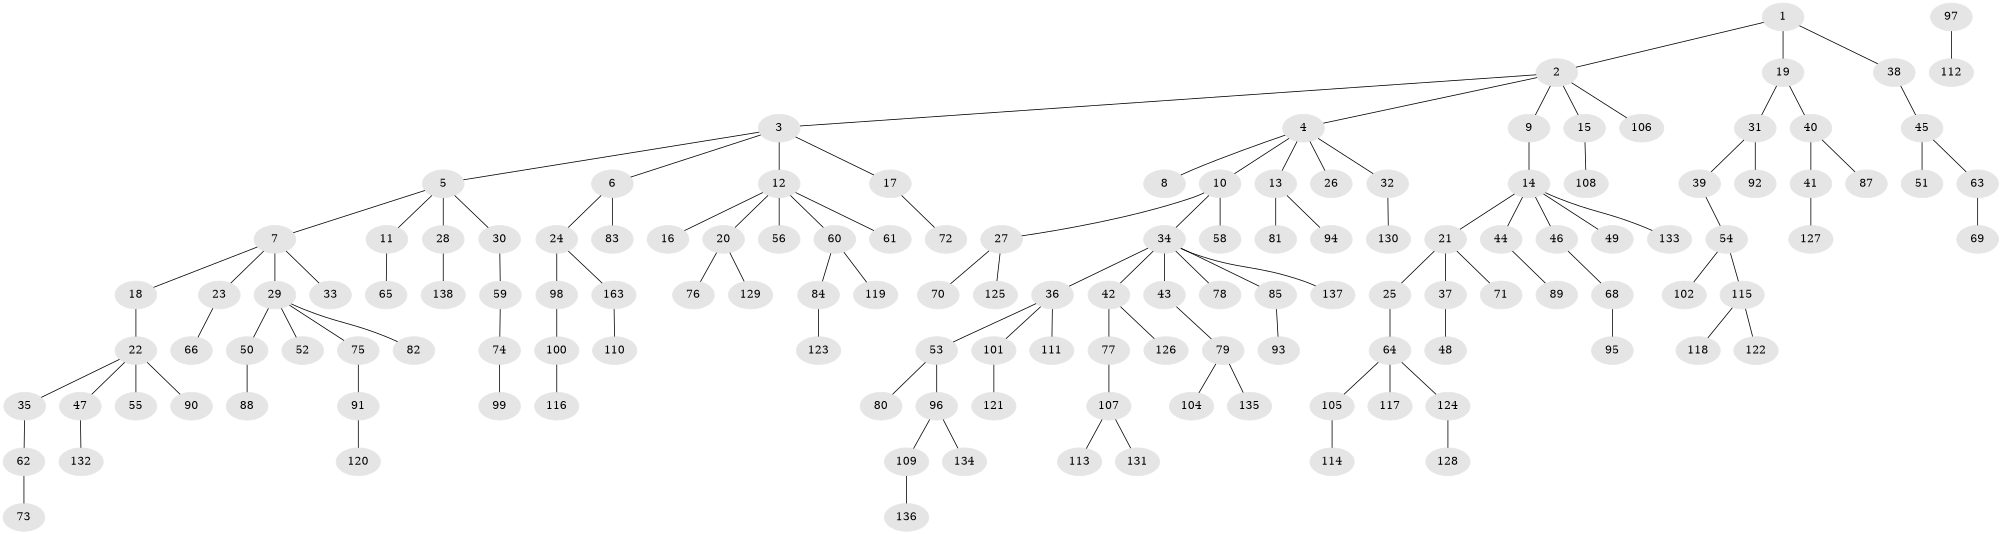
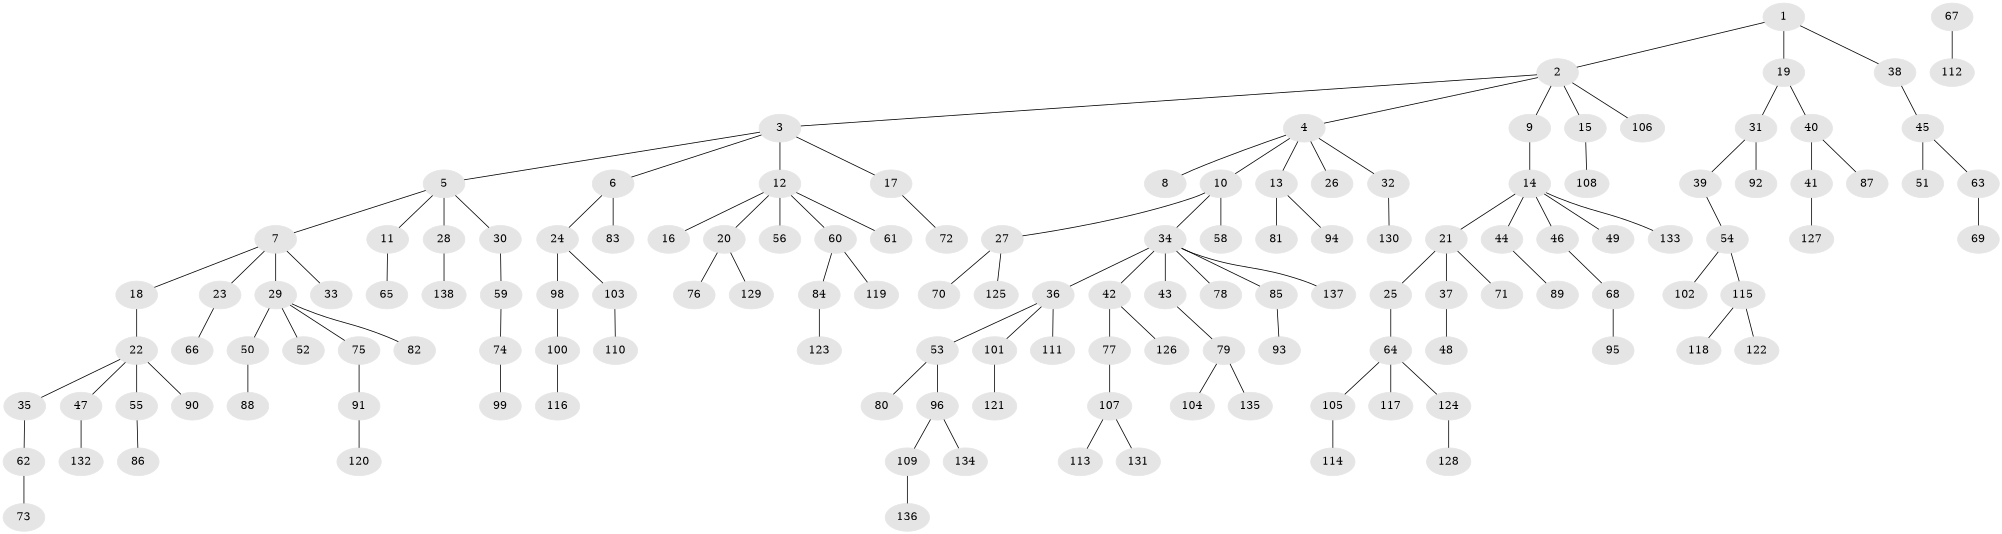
(1951, 17) -> (1952, 17)
(614, 295) -> (615, 295)
none -> (138, 462)
